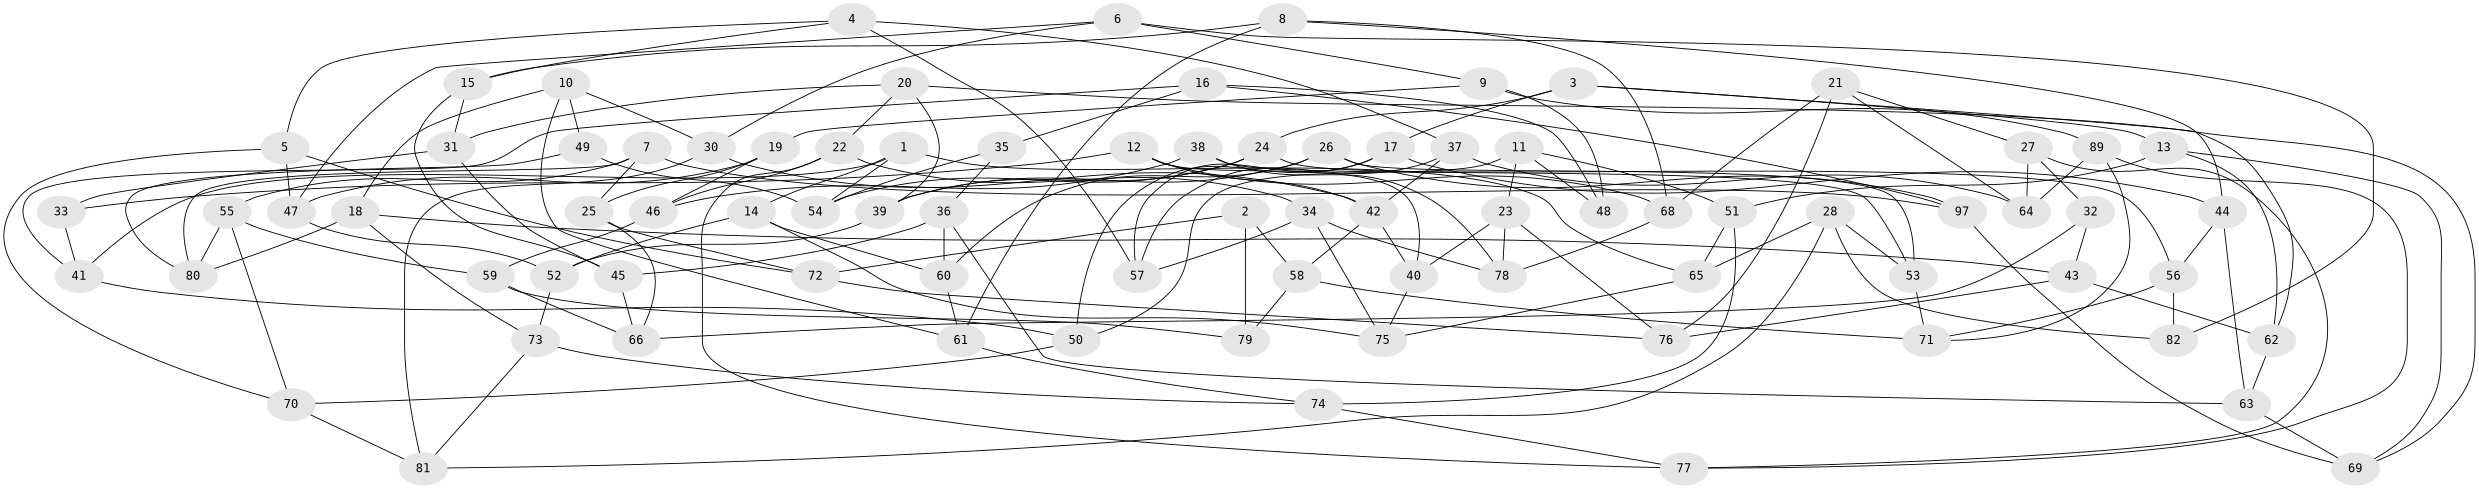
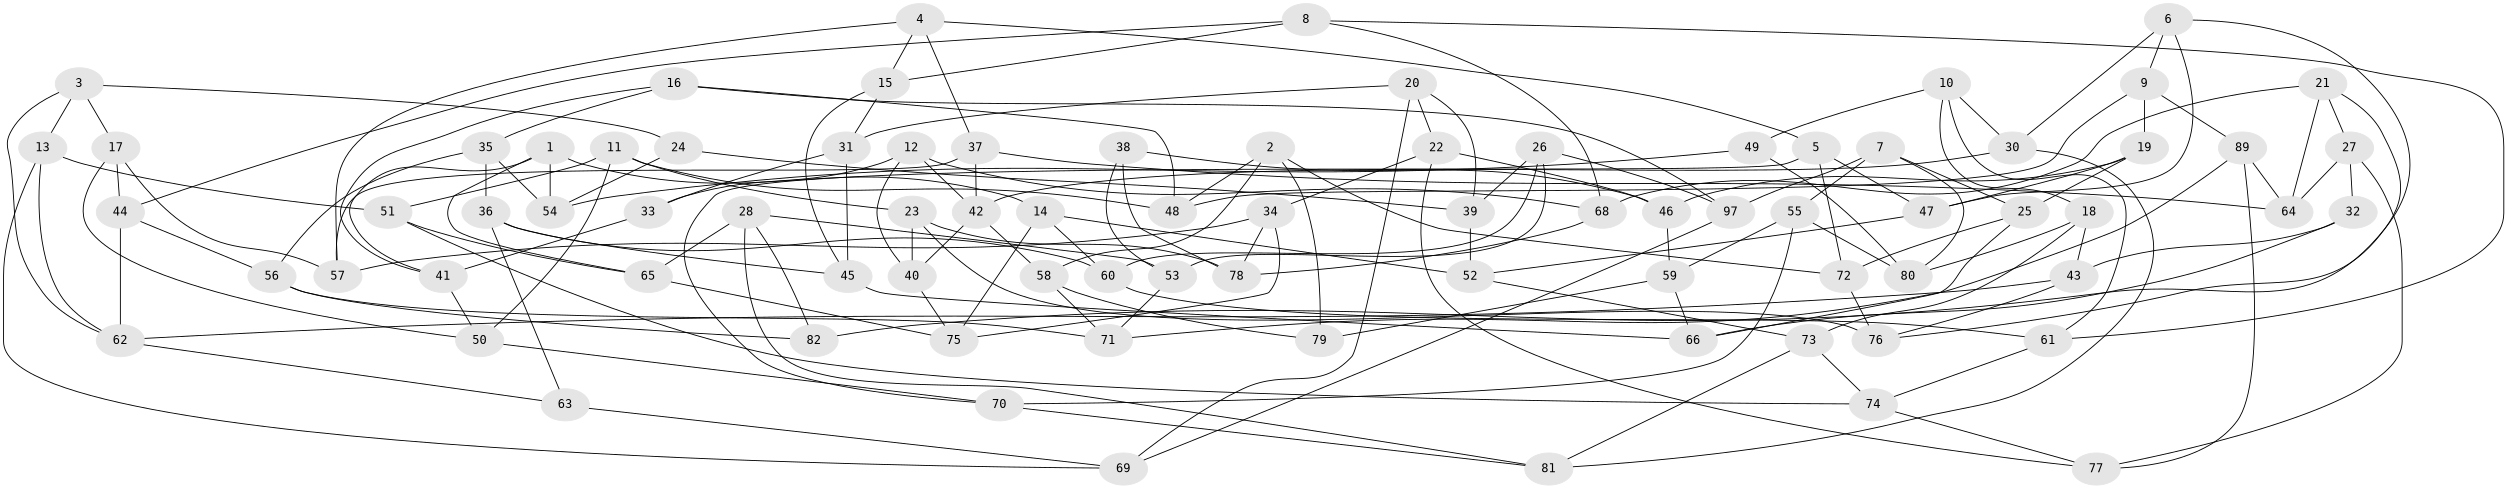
(1742, 171) -> (325, 213)
none -> (1221, 180)
(2234, 309) -> (120, 276)
